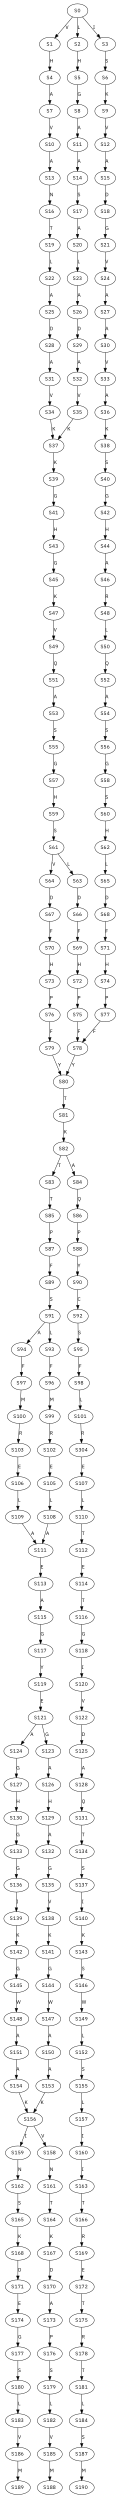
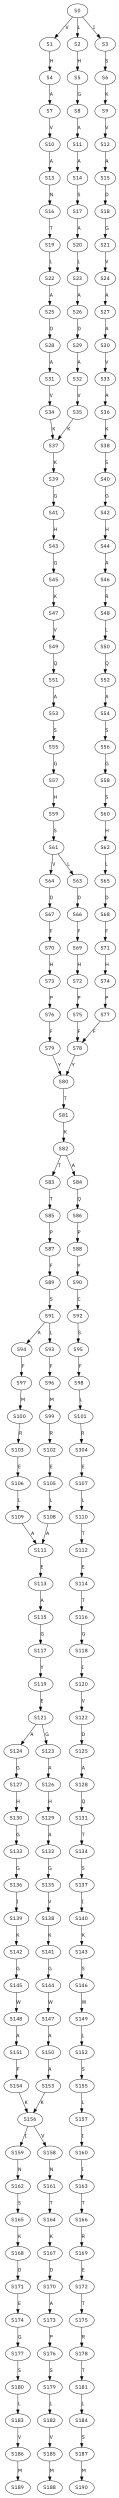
(18, 2069) -> (18, 2069)
